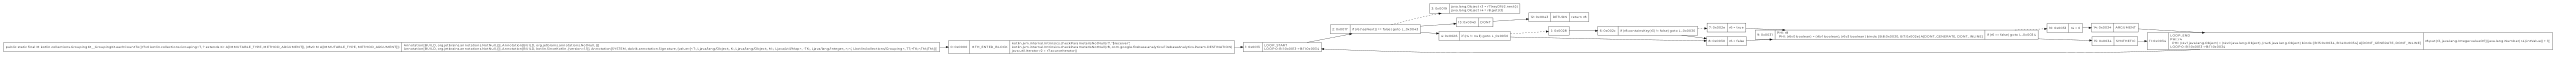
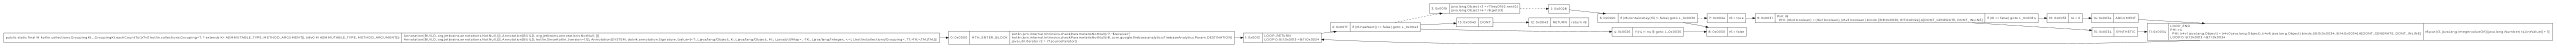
(2030, 29) -> (2041, 18)
(1528, 33) -> (1533, 9)
(1758, 40) -> none
(1276, 45) -> (1278, 36)
